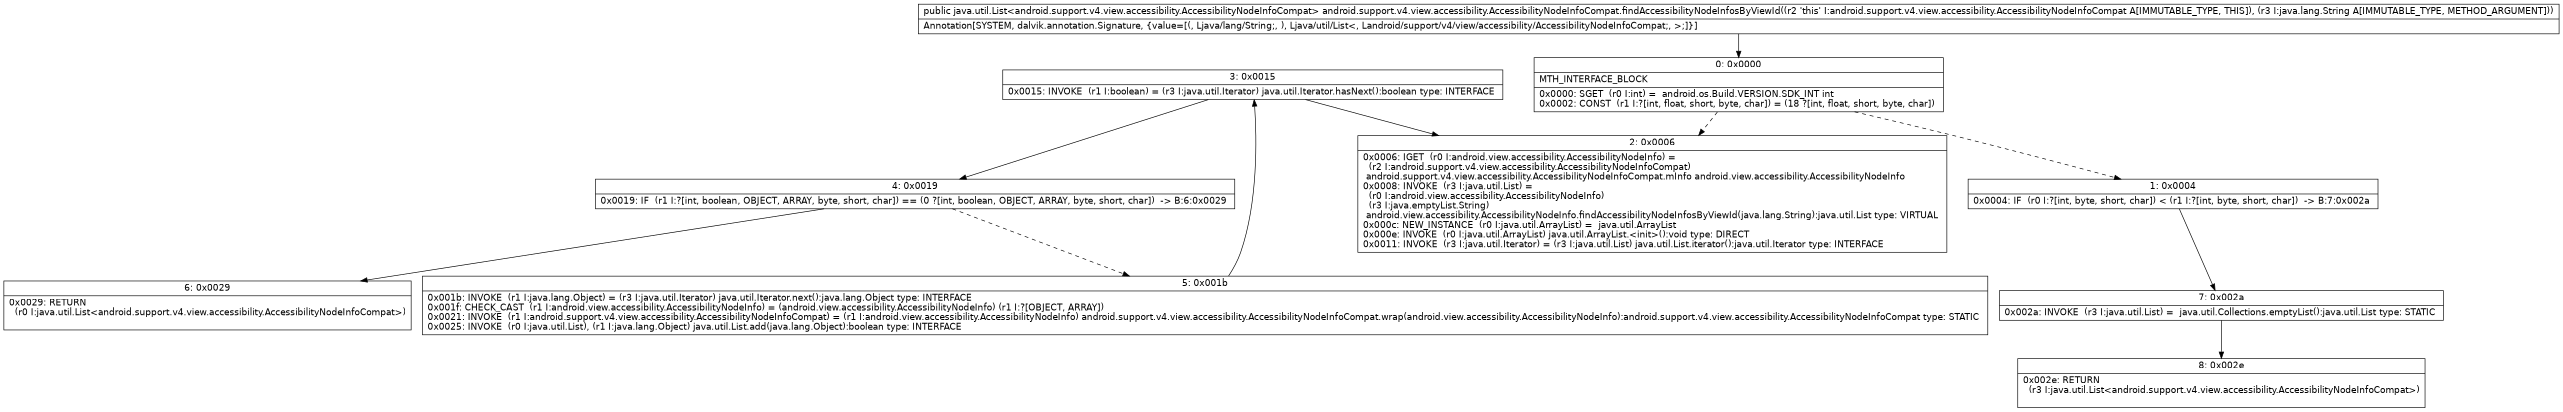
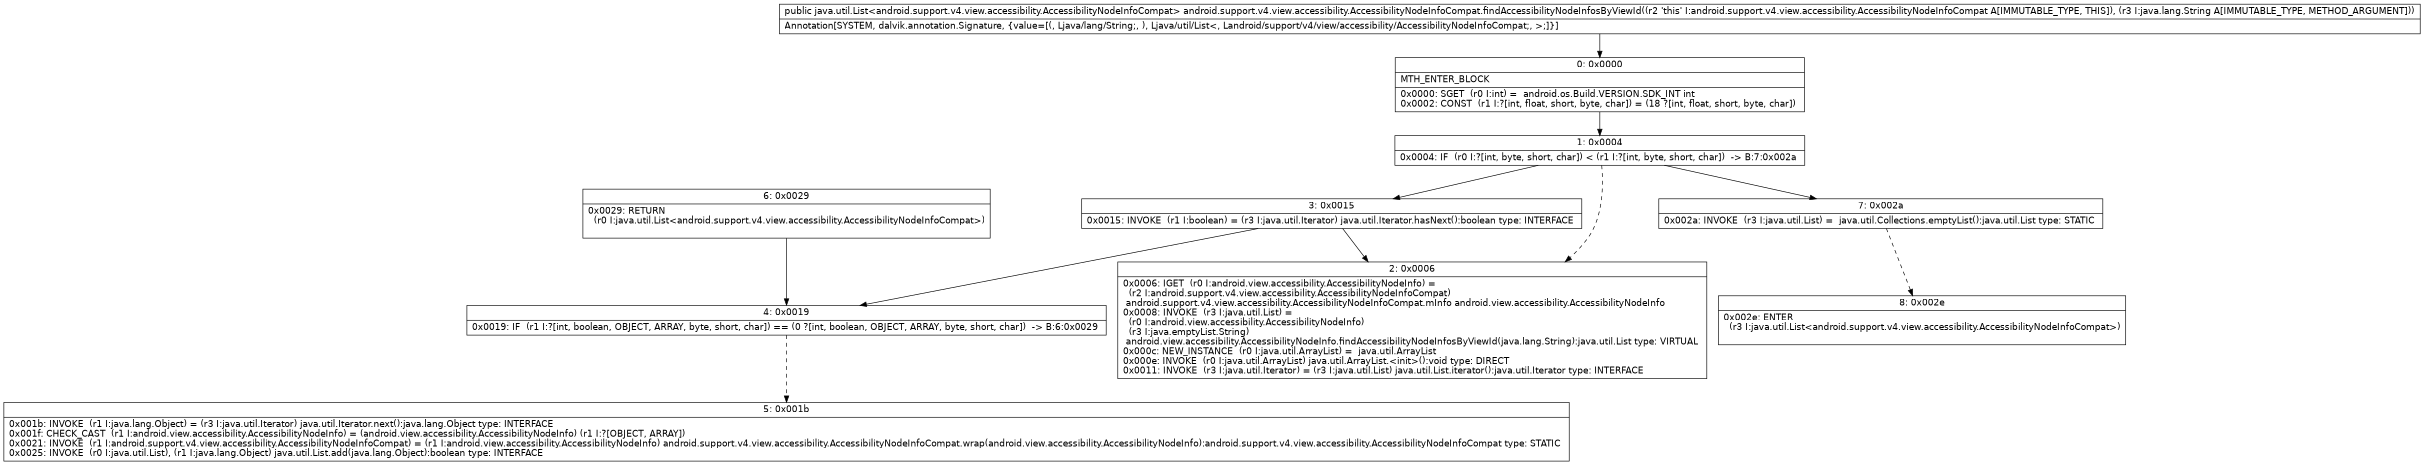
(1594, 80) -> (1445, 80)
(1710, 121) -> (1598, 216)
(1985, 143) -> (1600, 121)
(1253, 193) -> (1469, 181)
(596, 244) -> (787, 268)
(2221, 336) -> (1898, 259)
(2064, 381) -> (1762, 318)
